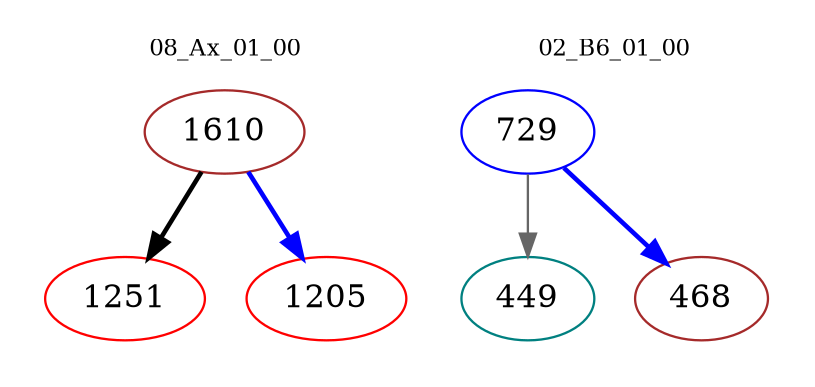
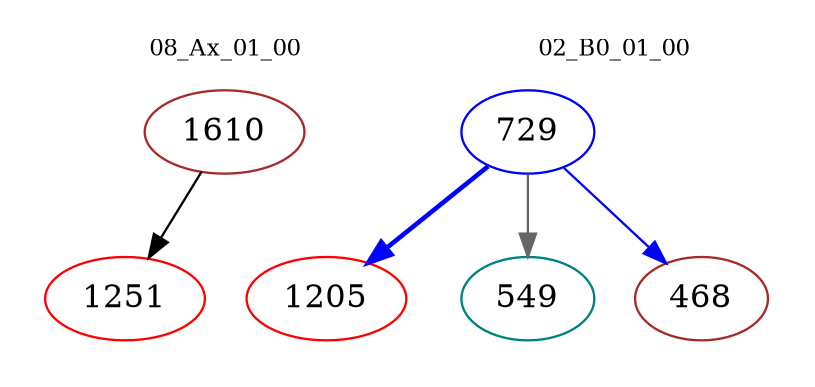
(615, 50) -> (615, 50)
(181, 205) -> (181, 205)
(269, 205) -> (458, 191)
(606, 208) -> (606, 208)
(528, 299) -> (528, 299)
